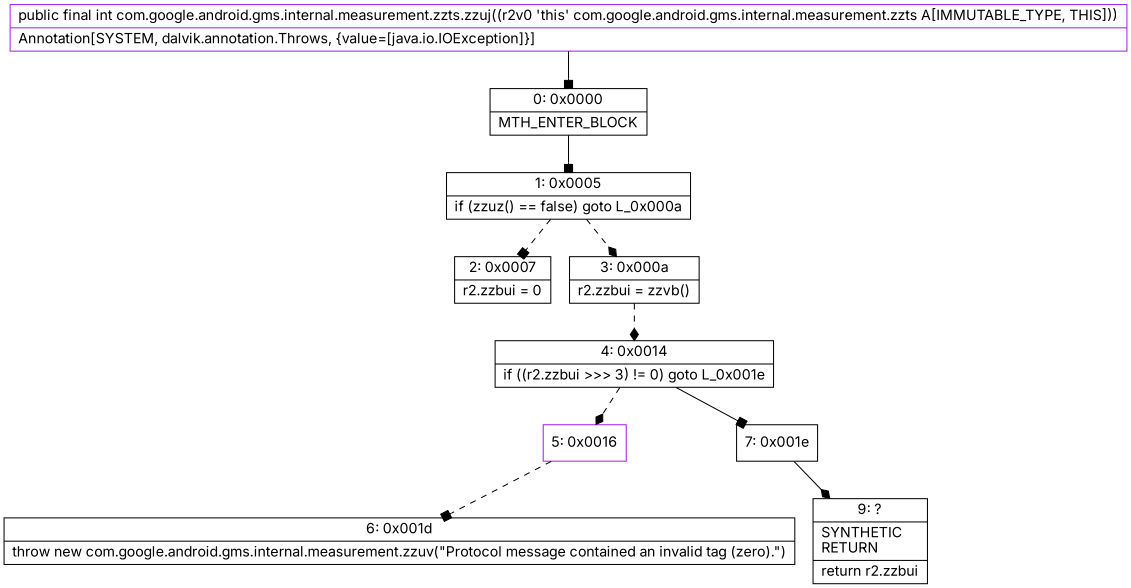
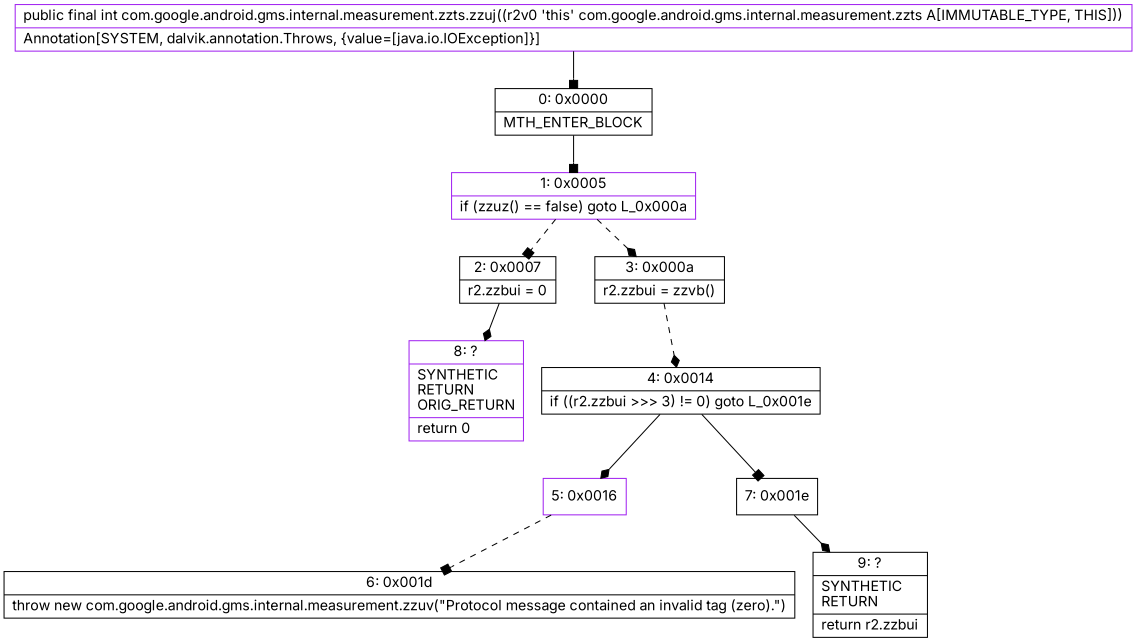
(569, 196) -> (574, 196)
none -> (466, 391)
(611, 401) -> (635, 442)
